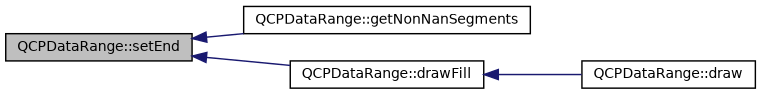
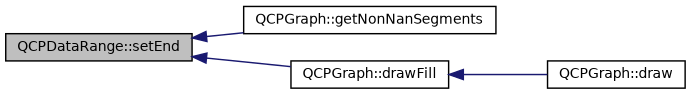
(387, 20) -> (370, 20)
(387, 75) -> (370, 75)
(669, 75) -> (616, 75)
